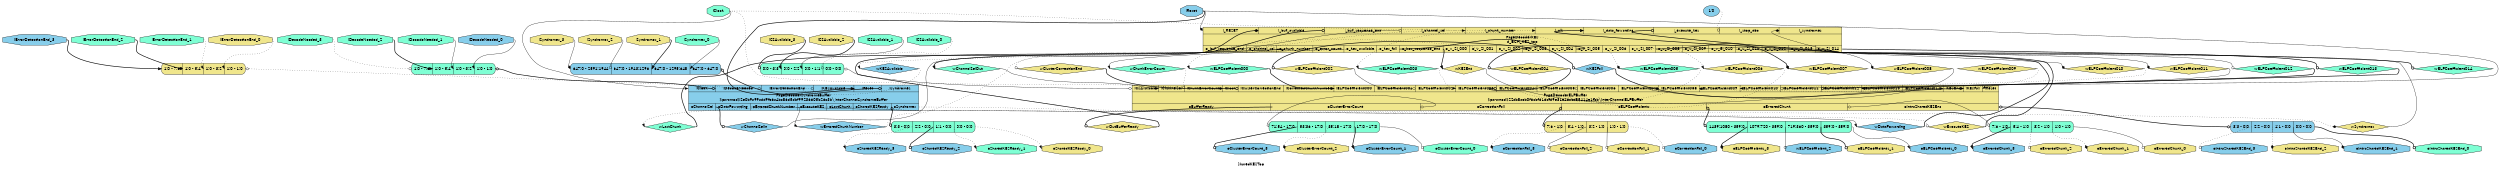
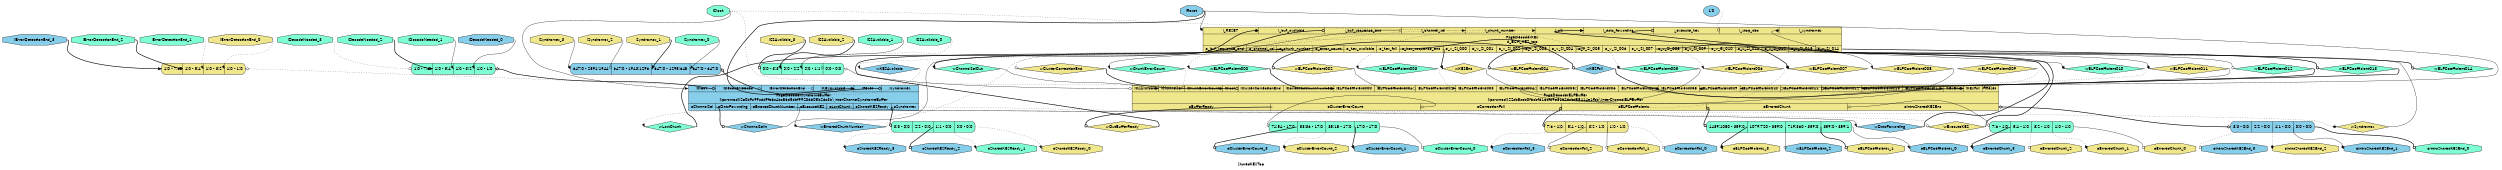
(1731, 48) -> (1731, 48)
(2104, 69) -> (2104, 69)
(1538, 88) -> none
(1618, 100) -> (1618, 100)
(1836, 127) -> (1836, 127)
